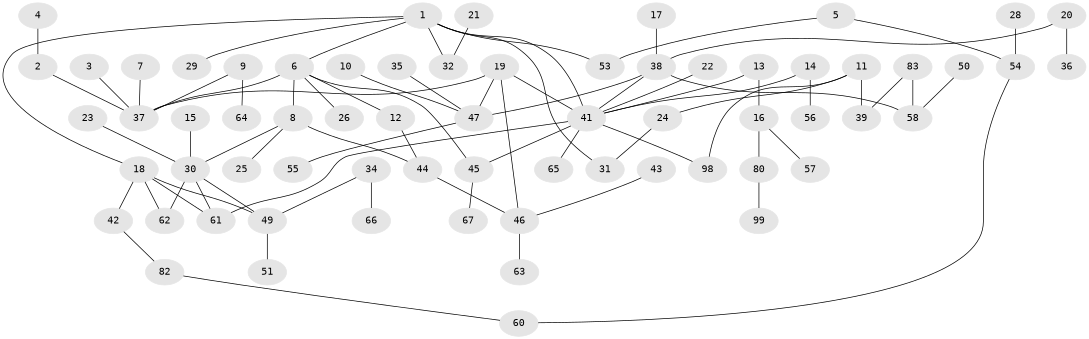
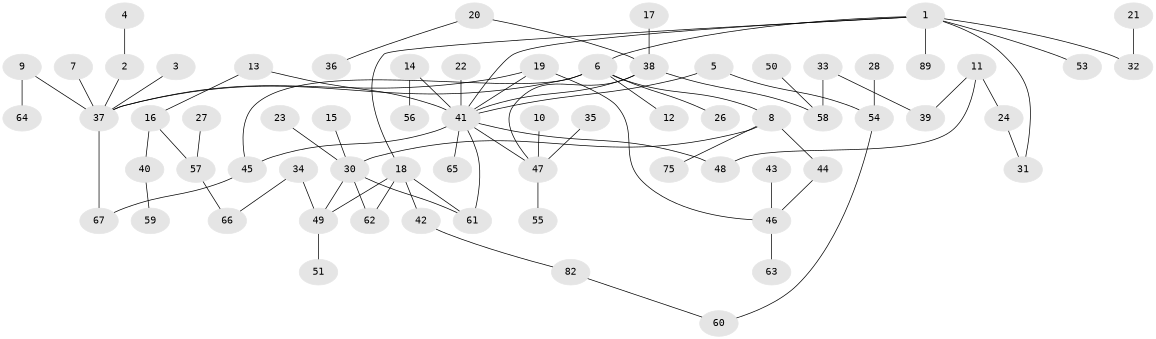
(717, 33) -> (588, 94)
(192, 67) -> (926, 67)
(913, 67) -> (823, 67)
(487, 93) -> (502, 146)
none -> (202, 118)
(407, 141) -> none
none -> (99, 170)
(242, 170) -> (669, 170)
(708, 170) -> (720, 170)
(759, 170) -> (145, 170)
none -> (212, 195)
(759, 221) -> (150, 221)
